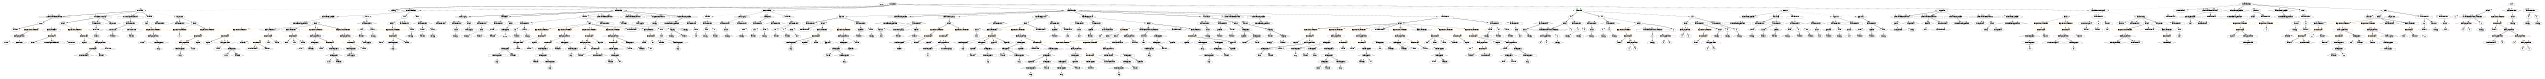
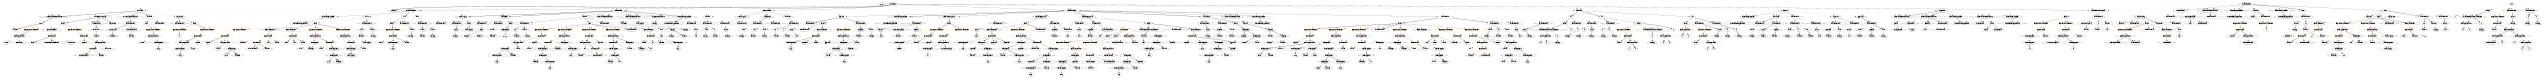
(132, 30) -> (132, 30)
